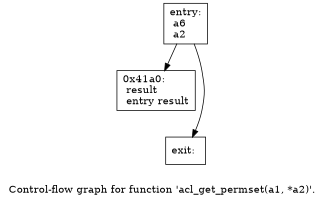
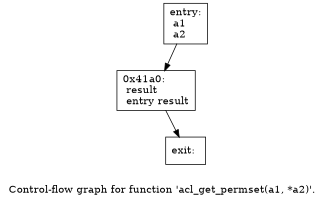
(178, 23) -> (178, 23)
(204, 87) -> (171, 120)
